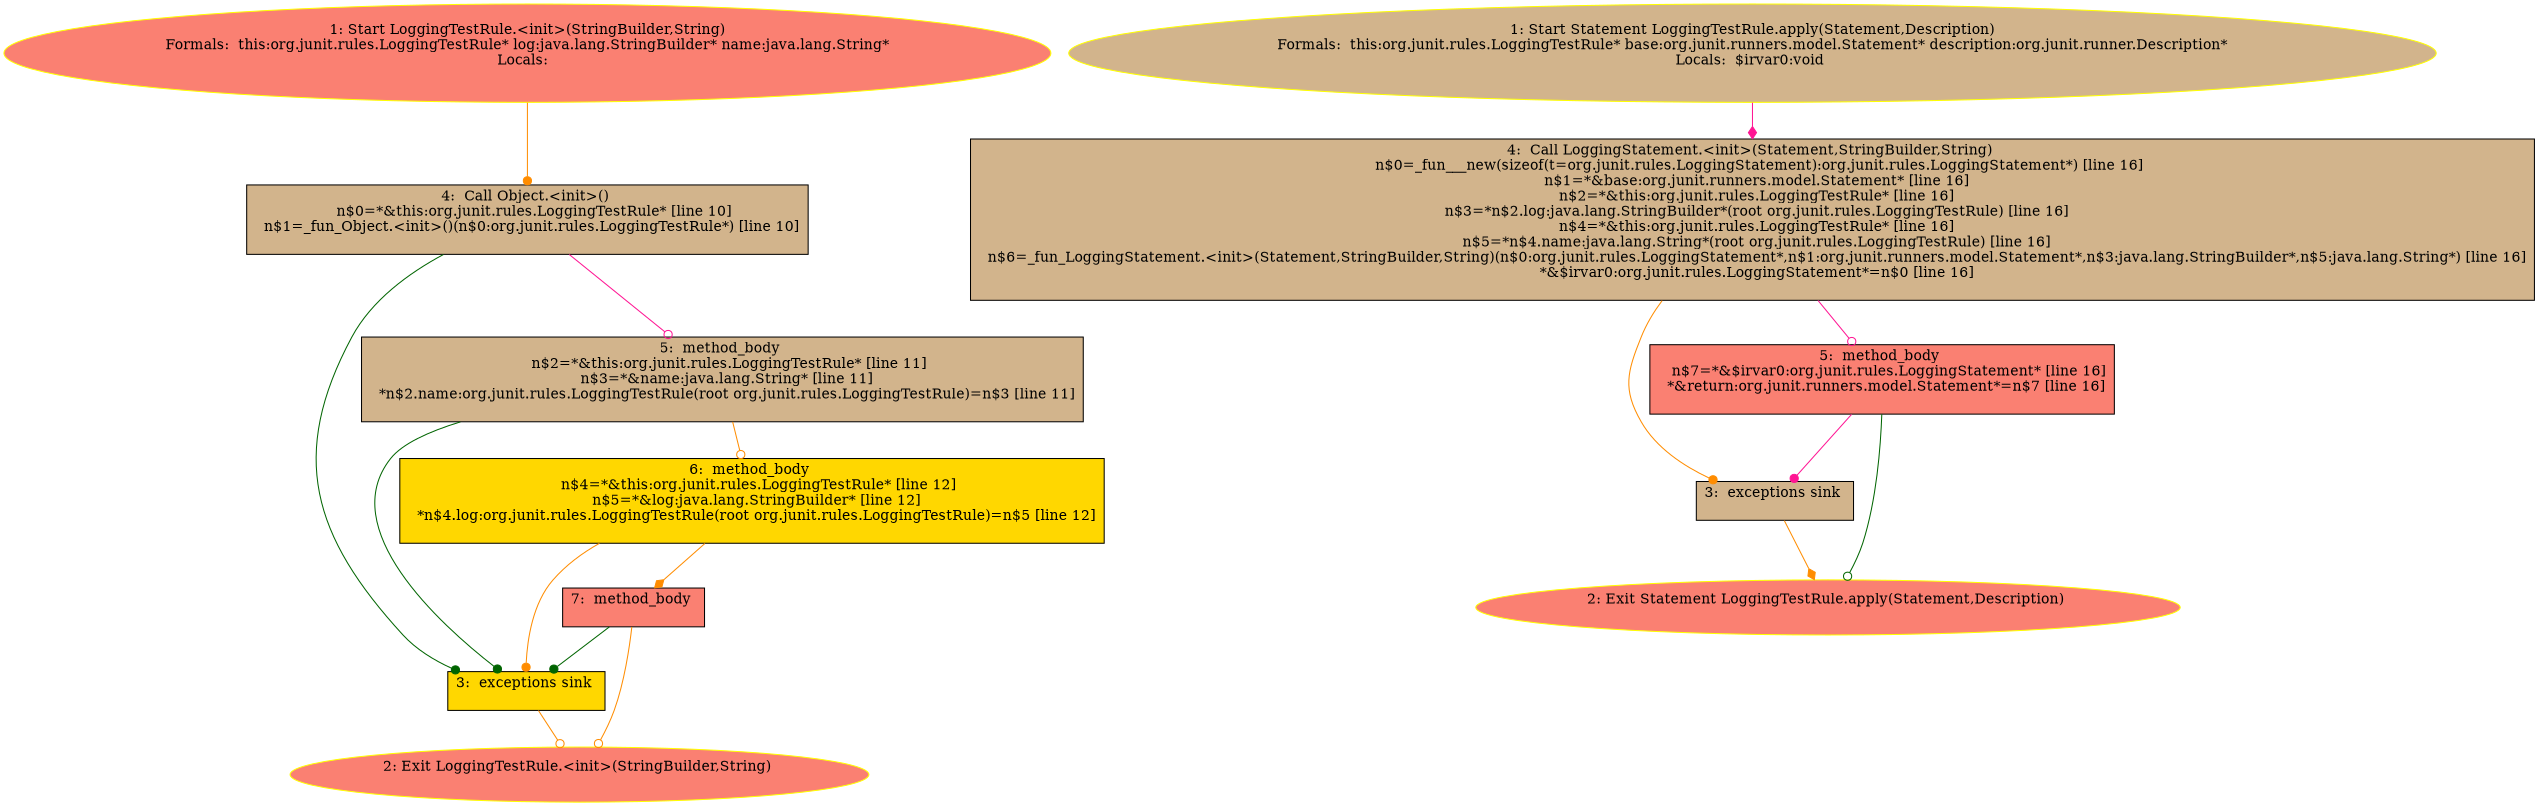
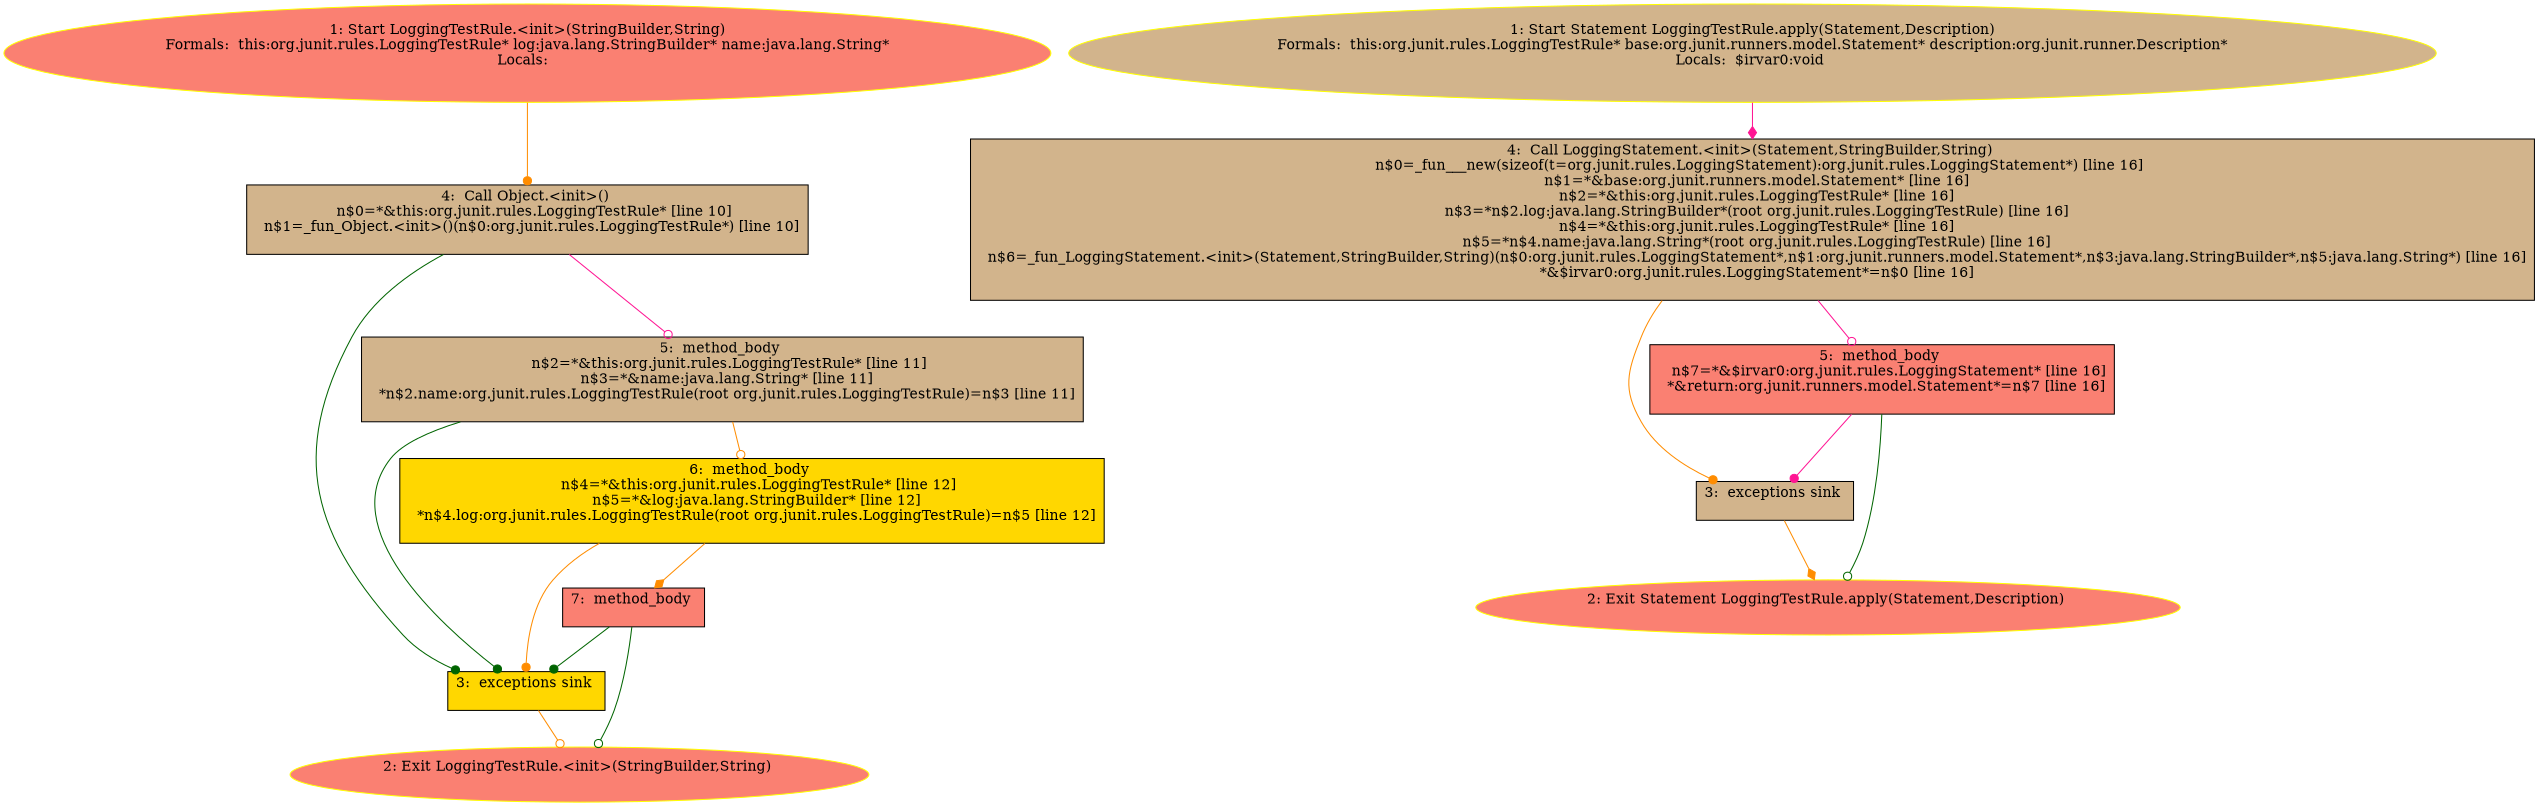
(622, 685) -> (622, 685)
